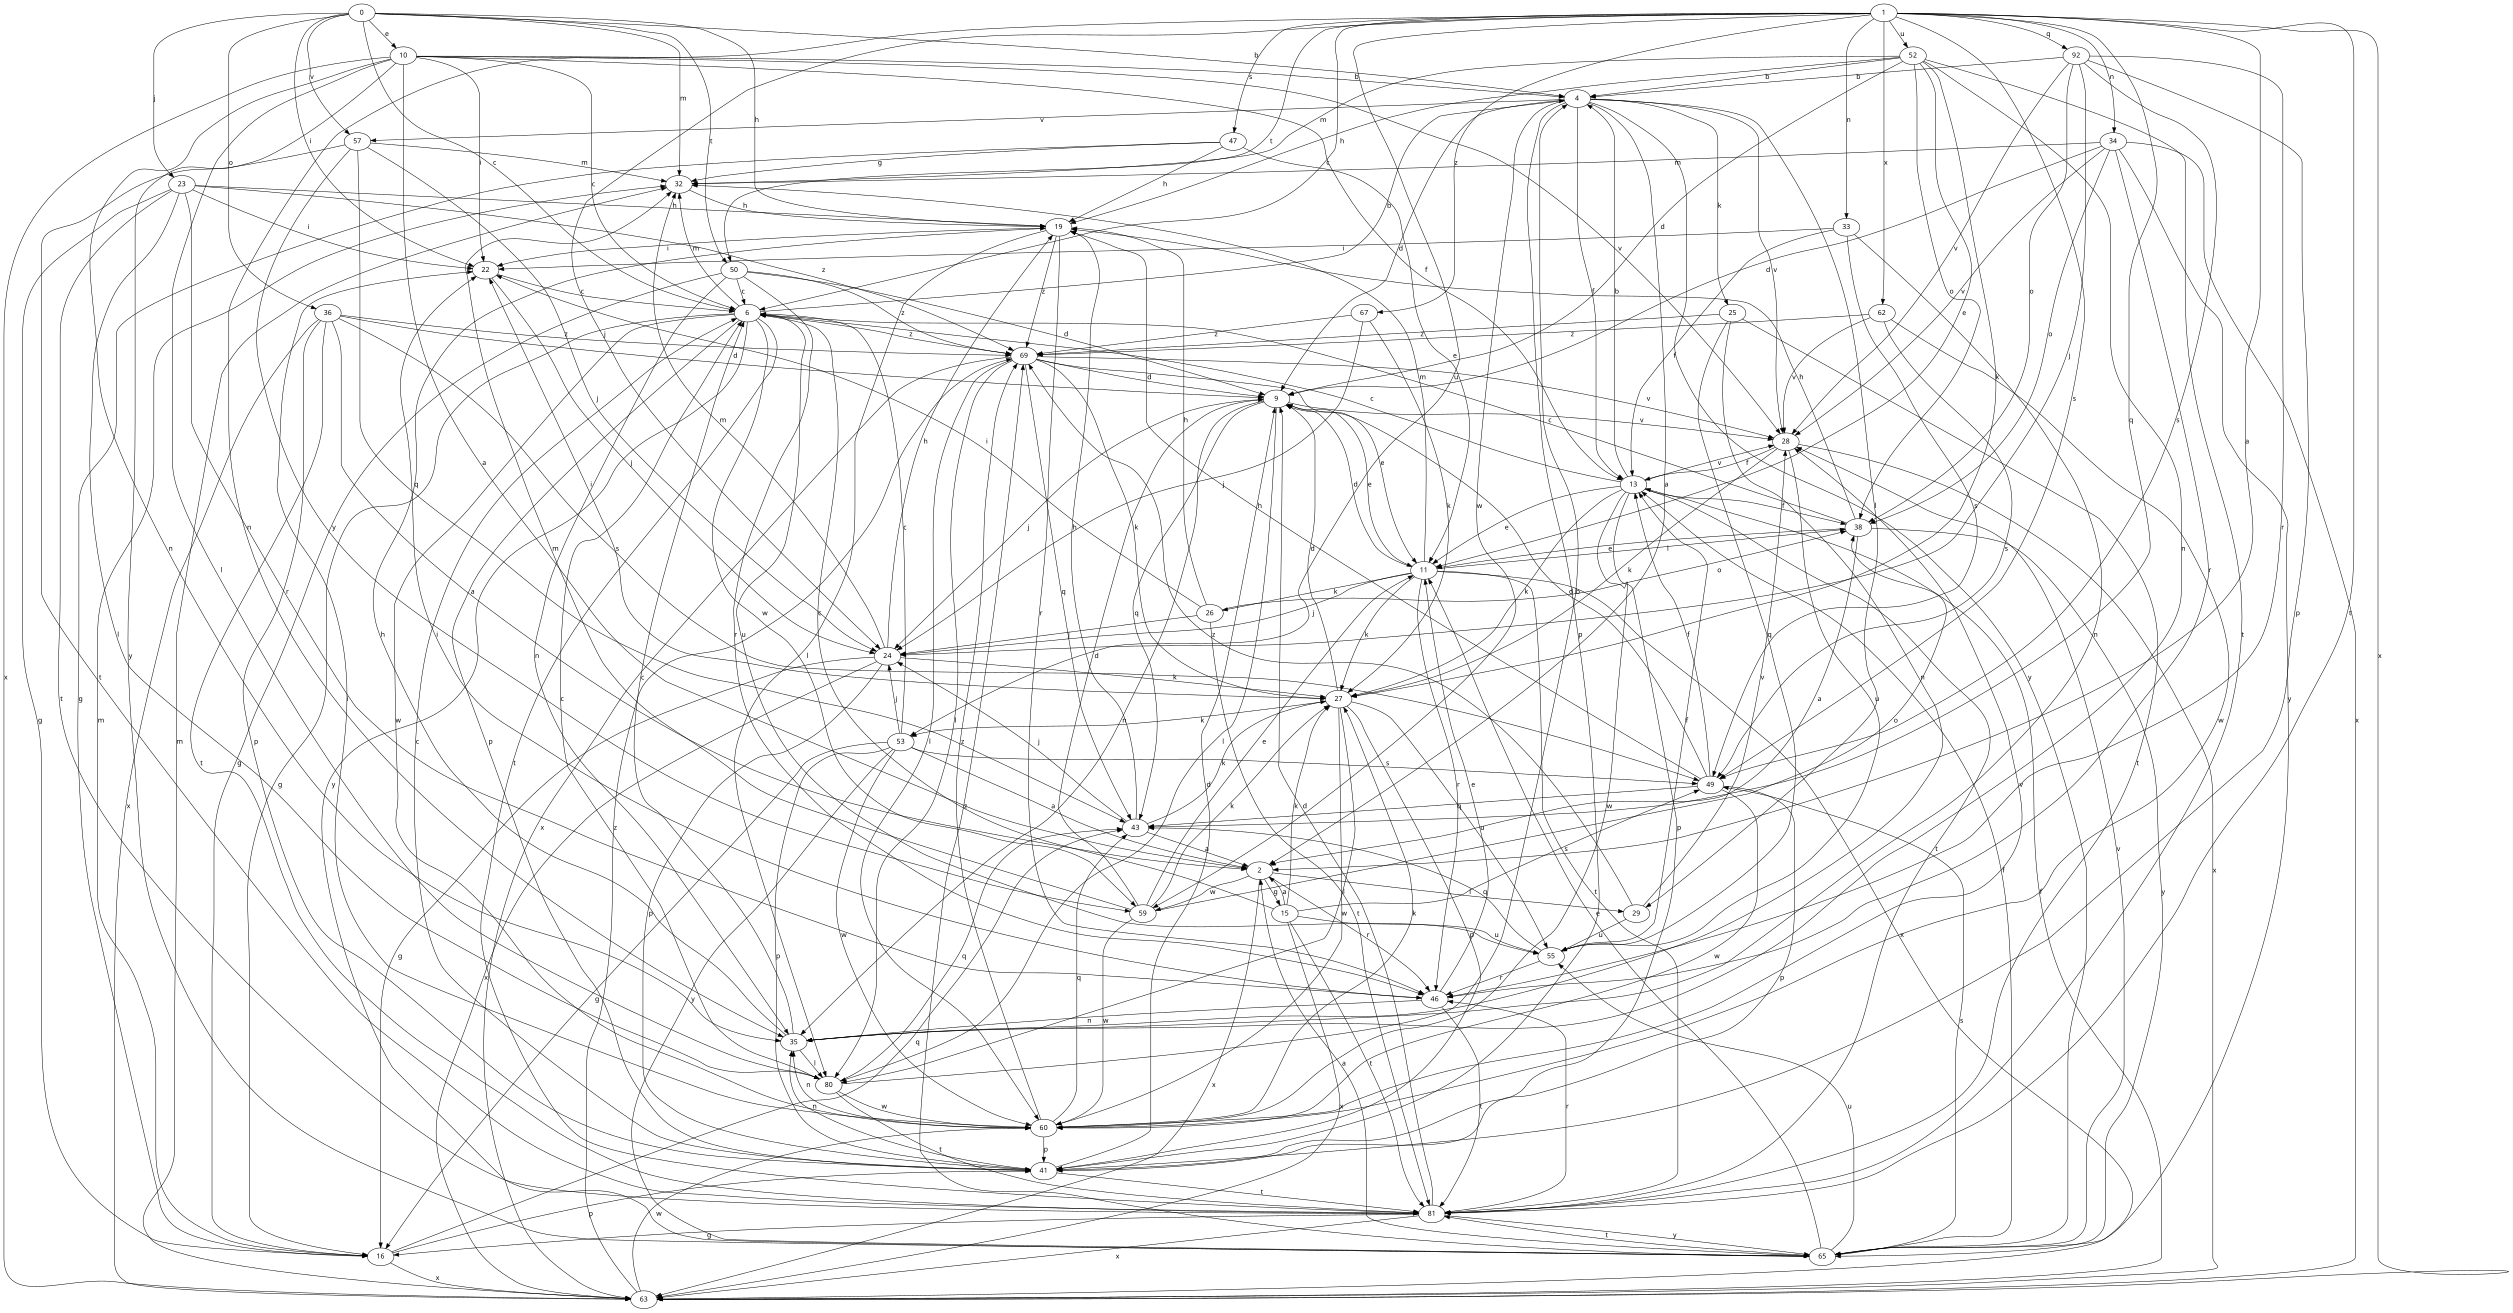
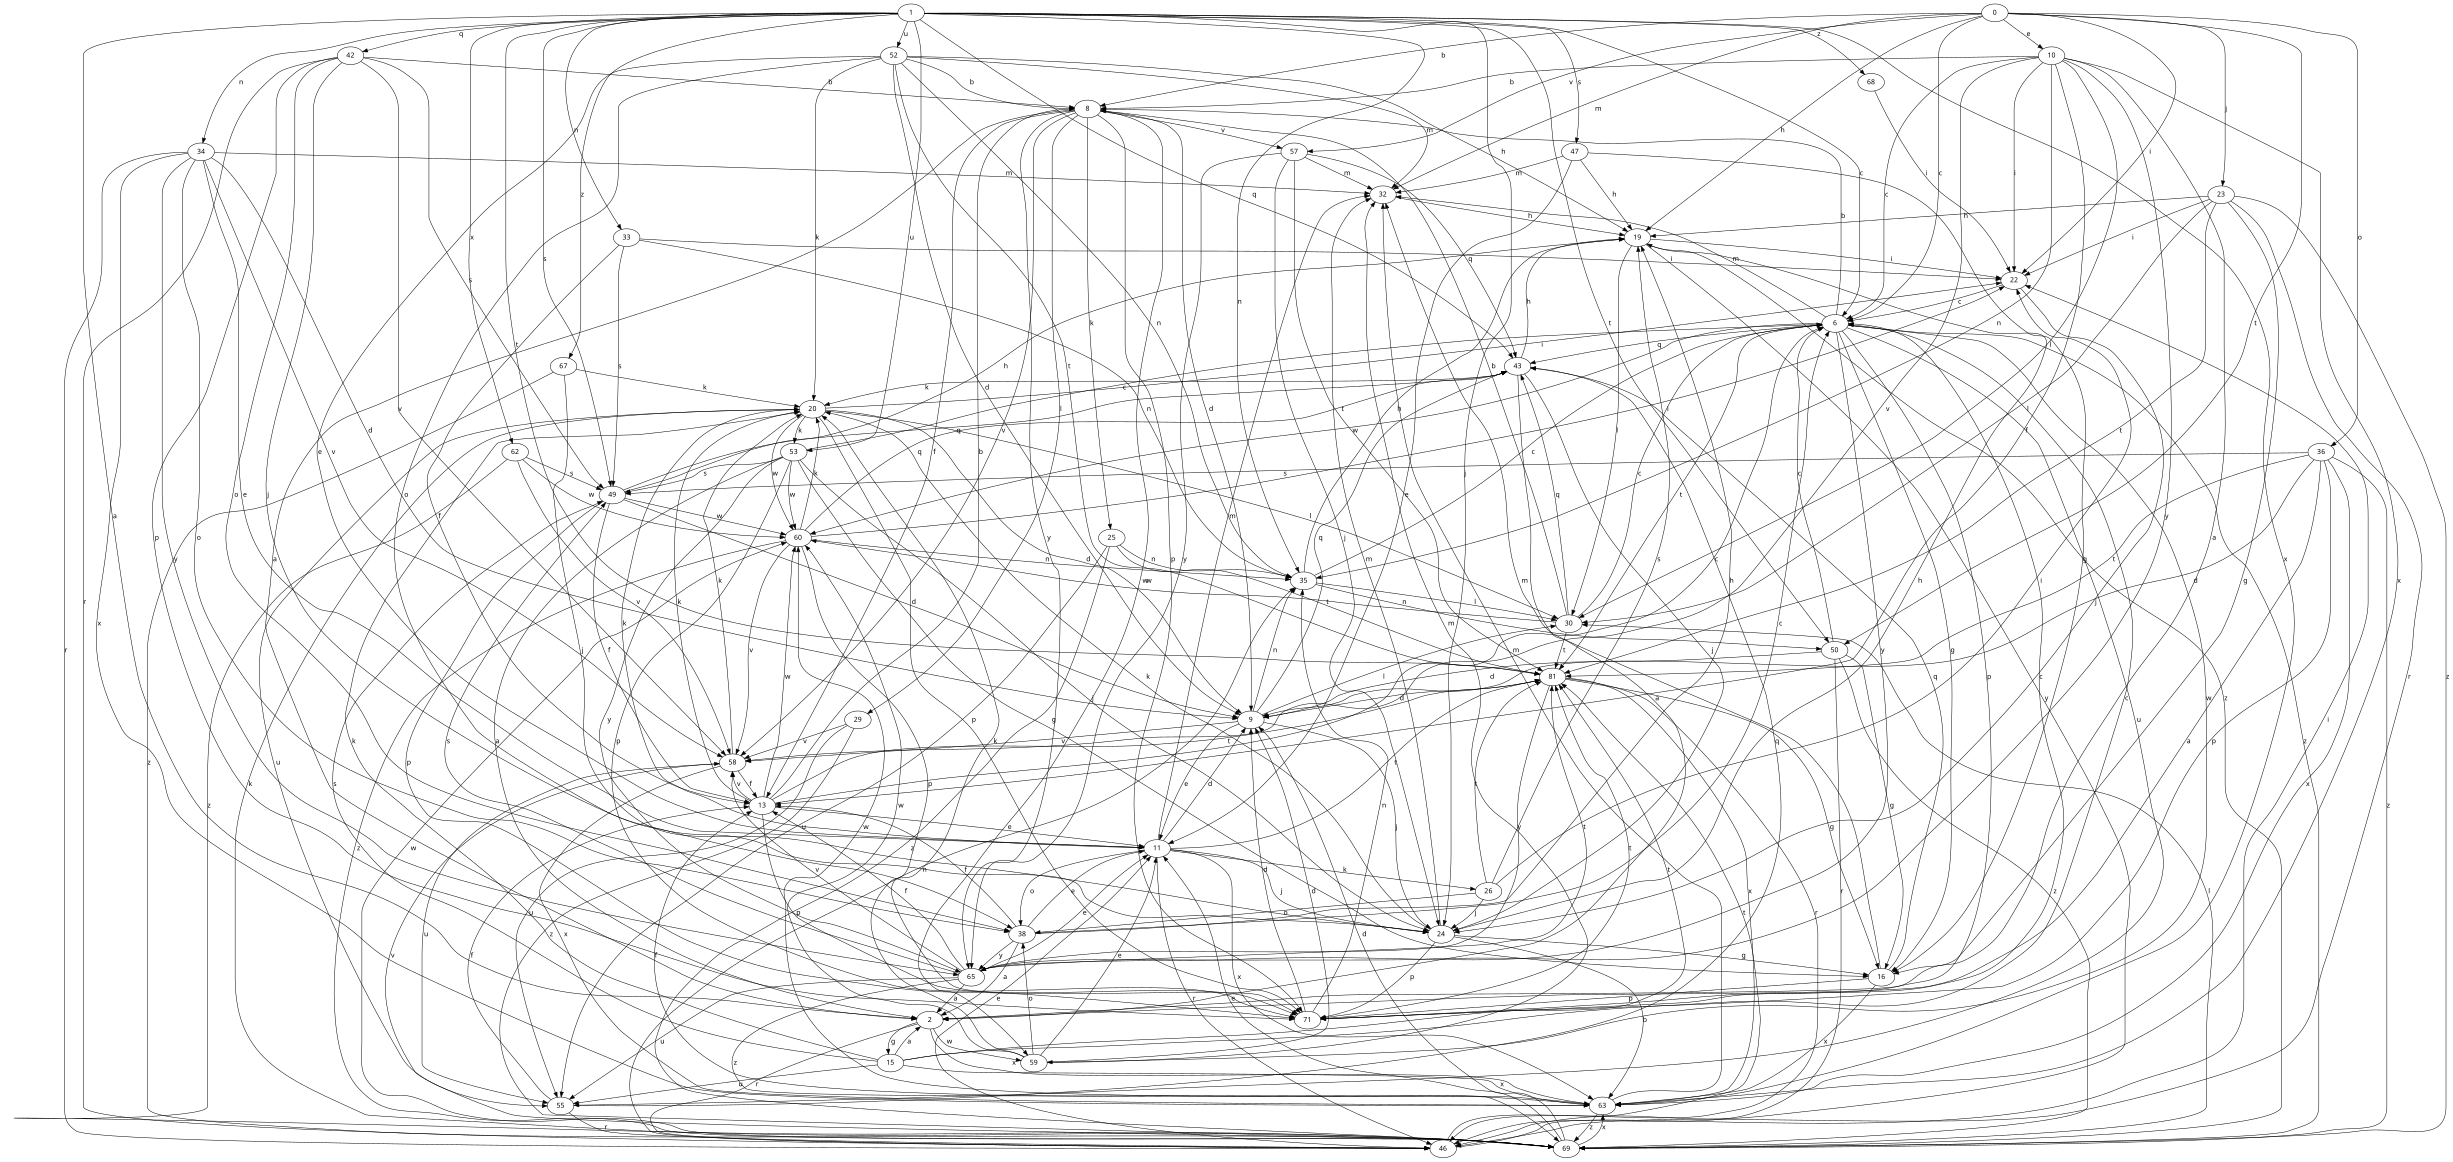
(2076, 56) -> (351, 56)
none -> (1871, 82)
(1577, 99) -> (1088, 109)
(880, 163) -> (1519, 173)
(1186, 420) -> (1659, 559)
(1786, 442) -> (733, 763)
(1744, 501) -> (907, 833)
(1668, 549) -> (1032, 891)
(1062, 594) -> (1671, 339)
(1042, 613) -> (2047, 698)
(1770, 635) -> (804, 827)
(536, 668) -> (1514, 627)
(513, 678) -> (1185, 544)
(1339, 699) -> (813, 409)
none -> (486, 717)
(930, 742) -> (414, 849)
(1445, 893) -> none
(486, 978) -> (1645, 1020)
(829, 1085) -> (1569, 624)
(1044, 1171) -> (1308, 1020)
